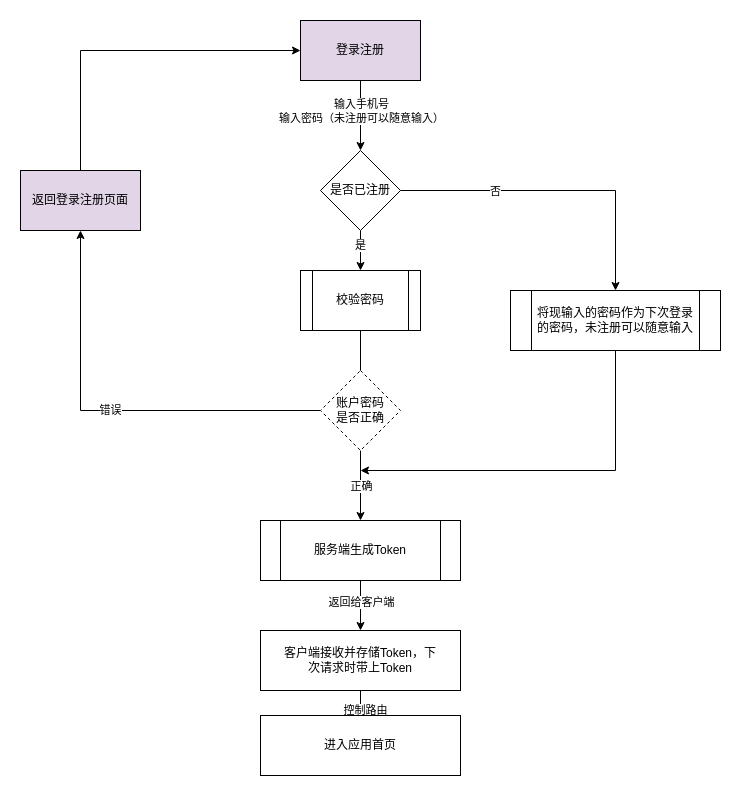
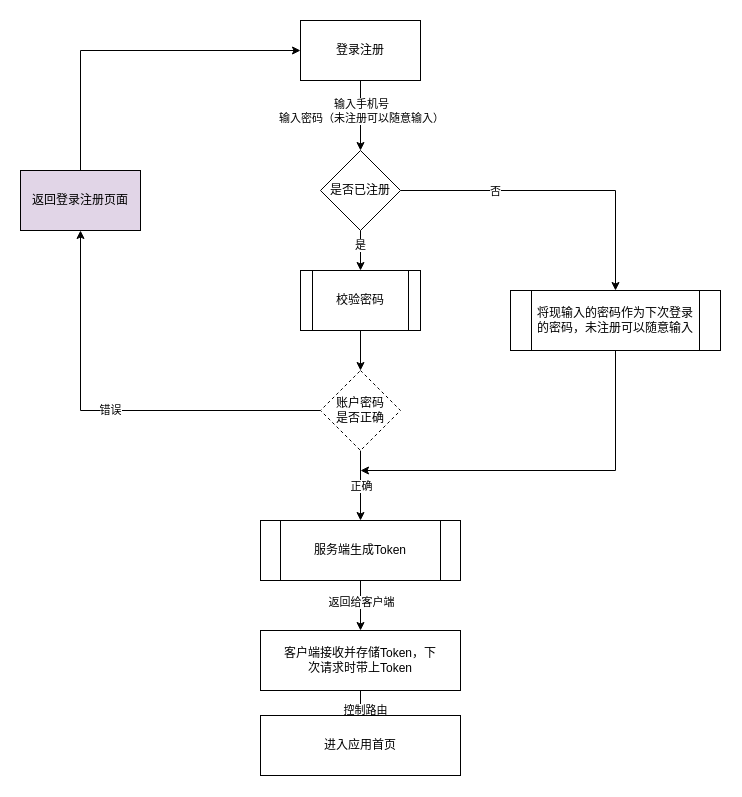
(361, 51) -> (361, 51)
(361, 365) -> (361, 362)
